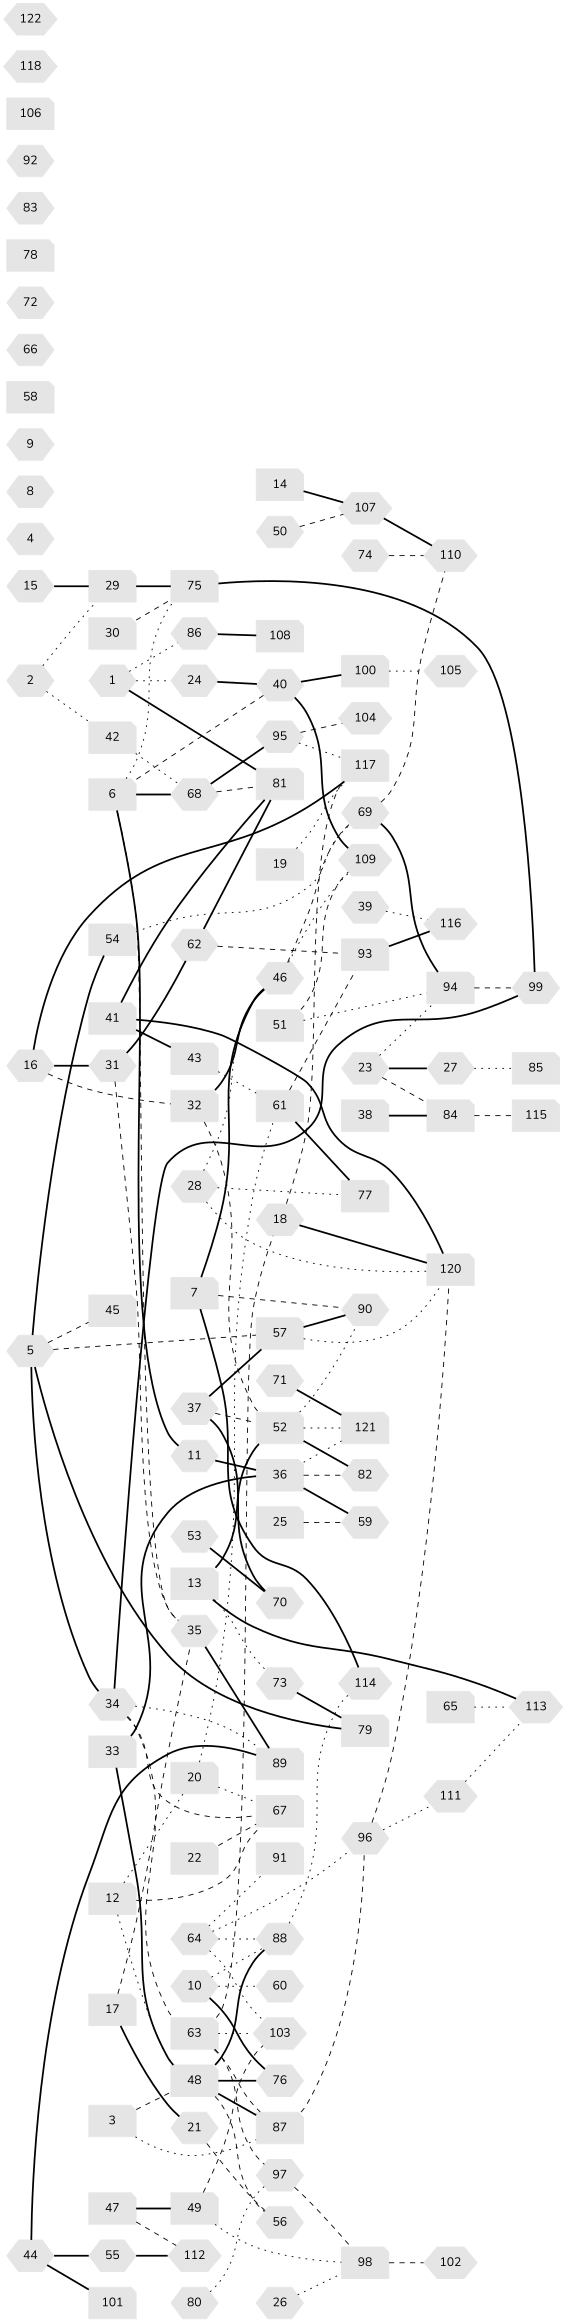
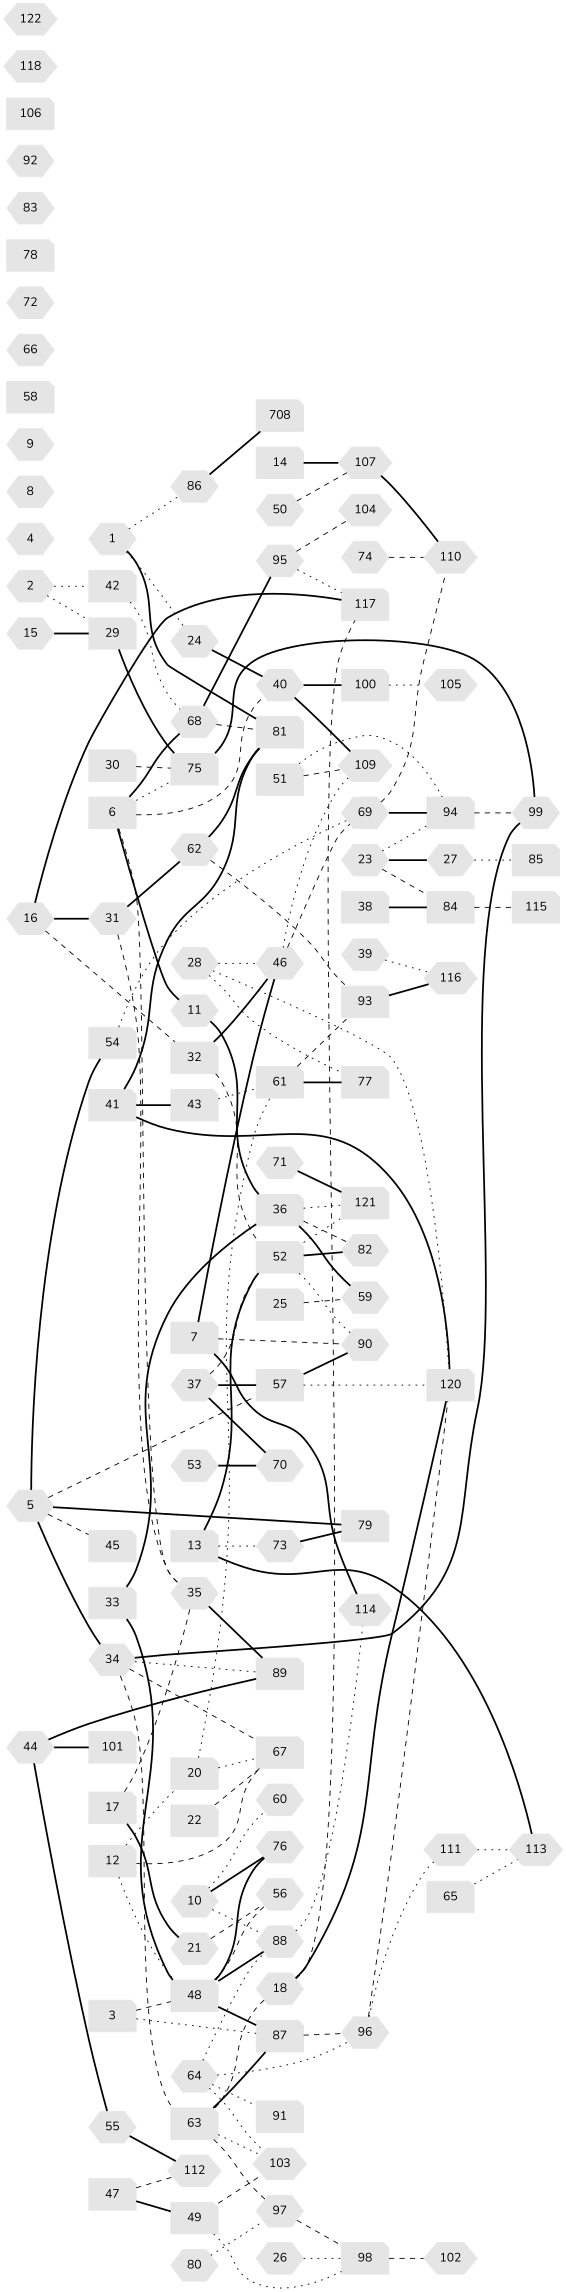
(280, 636) -> (280, 416)
(280, 864) -> none
(243, 2091) -> (240, 2081)
